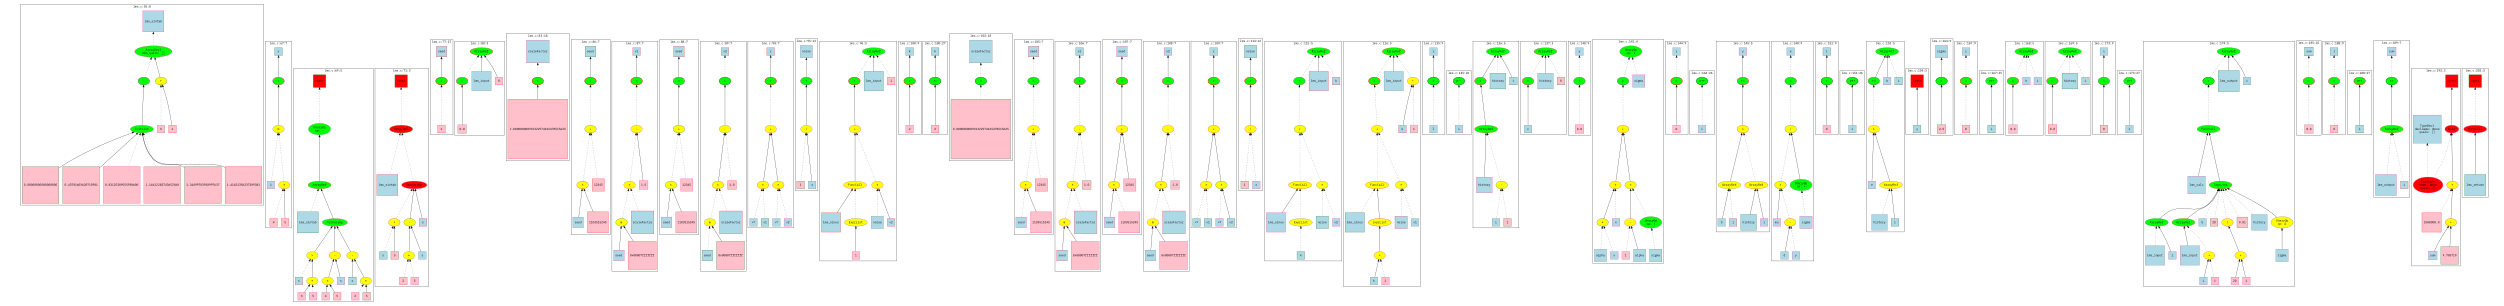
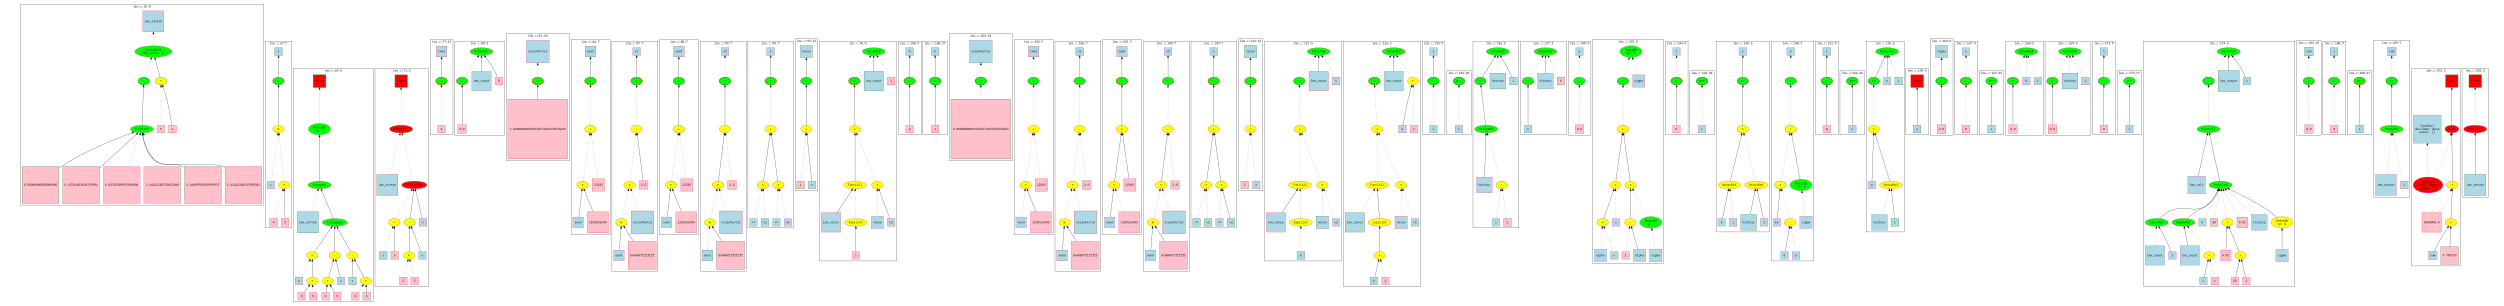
none -> (2226, 255)
